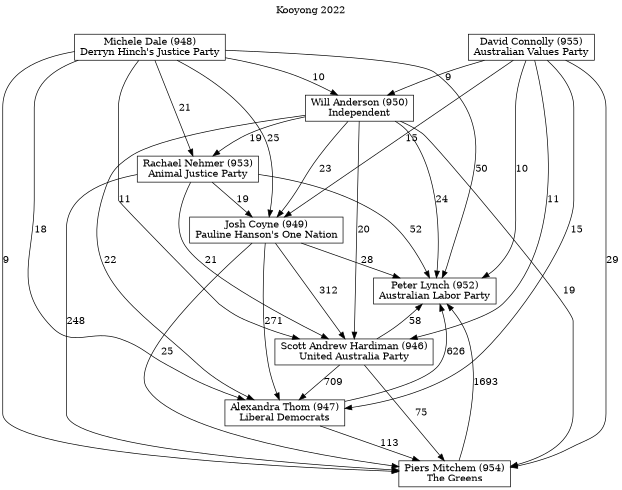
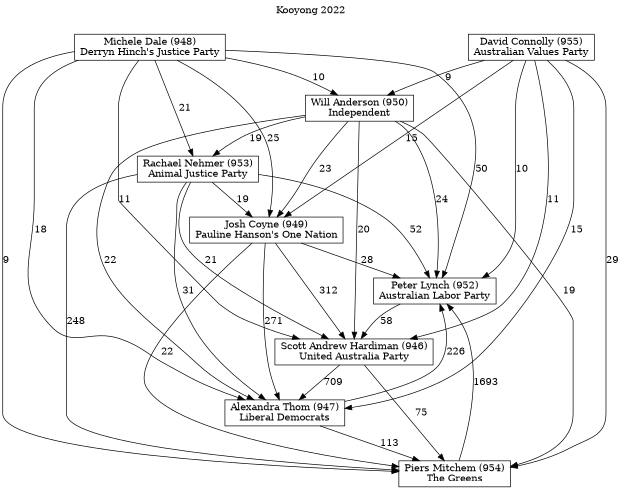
none -> (182, 302)
(398, 325) -> (380, 316)
(167, 352) -> (167, 352)
(456, 352) -> (456, 352)
